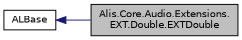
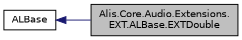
(164, 20) -> (164, 20)
